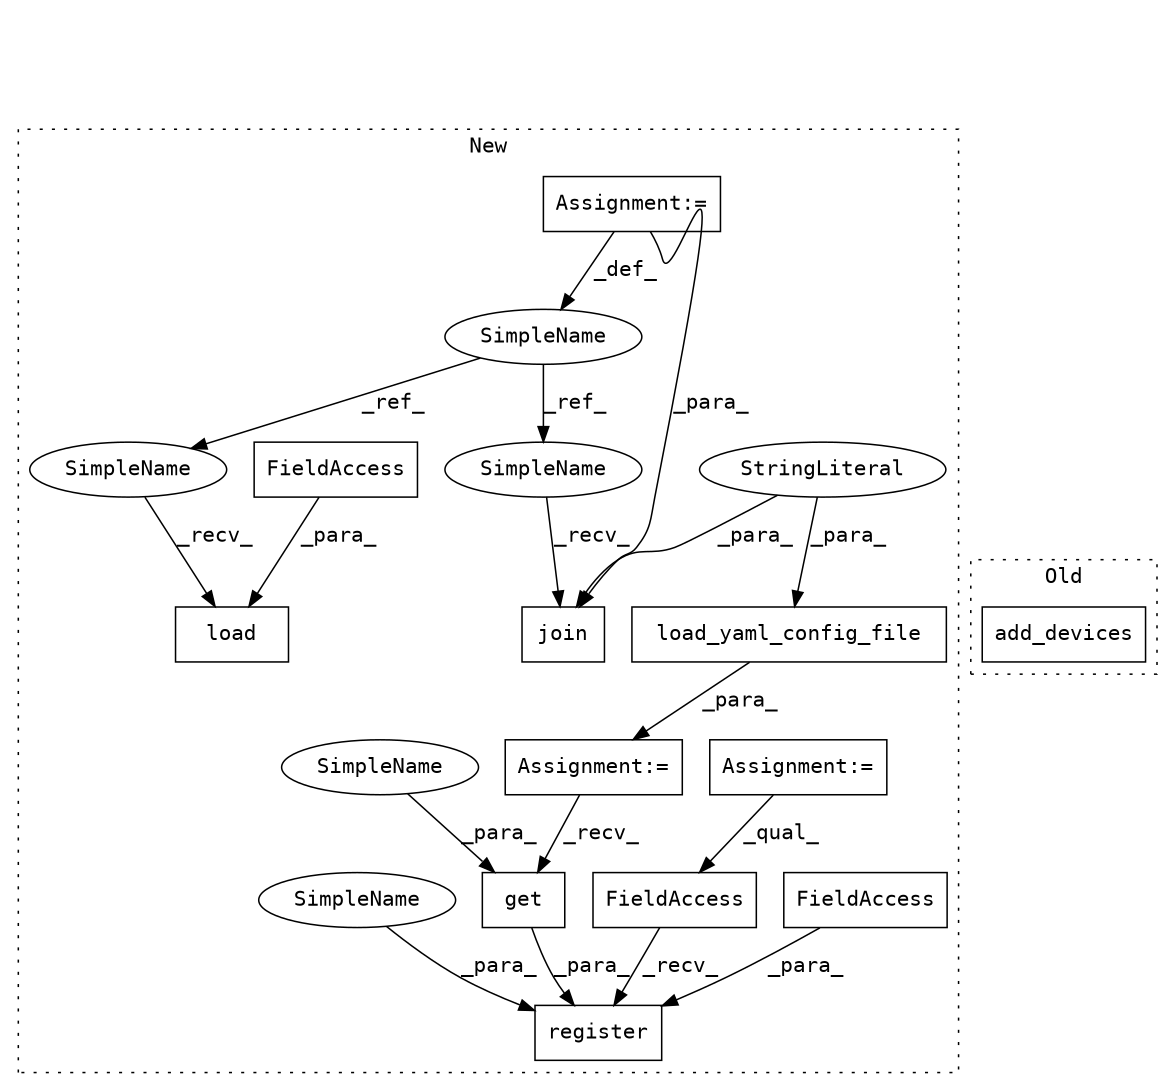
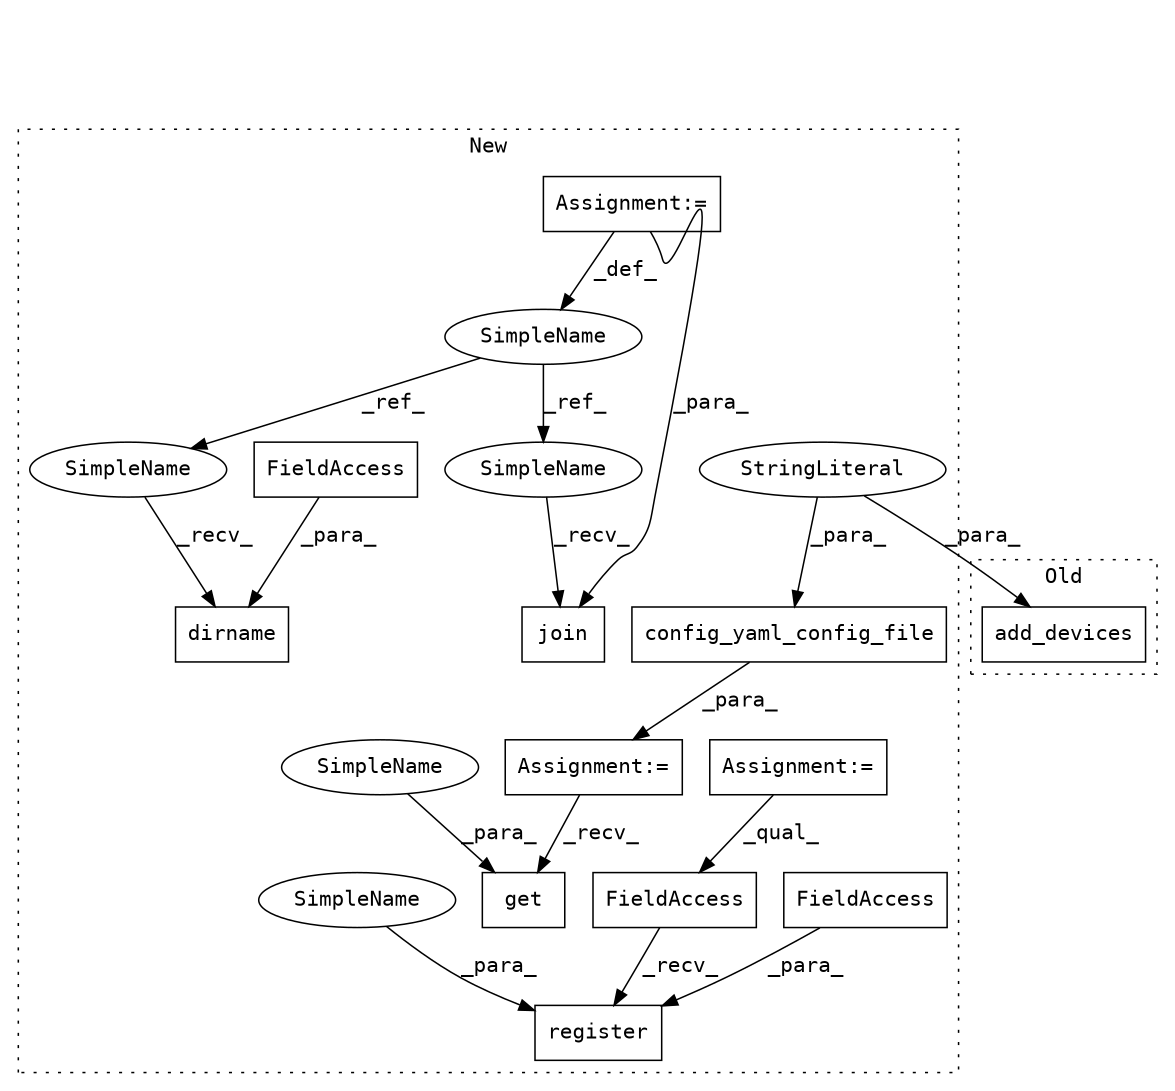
(679, 546) -> (942, 545)
(232, 634) -> (232, 634)
(789, 634) -> (789, 634)
(546, 962) -> none
